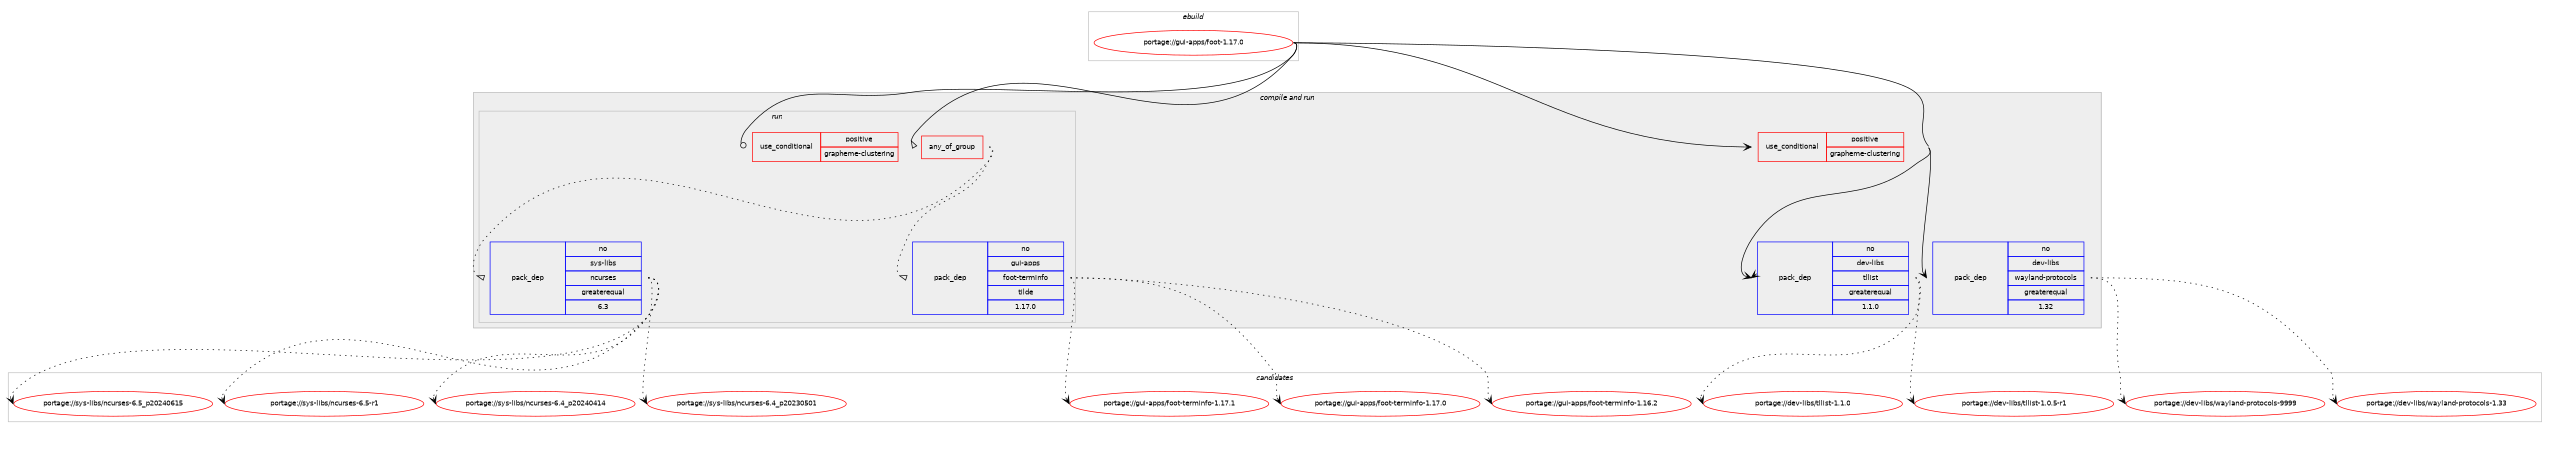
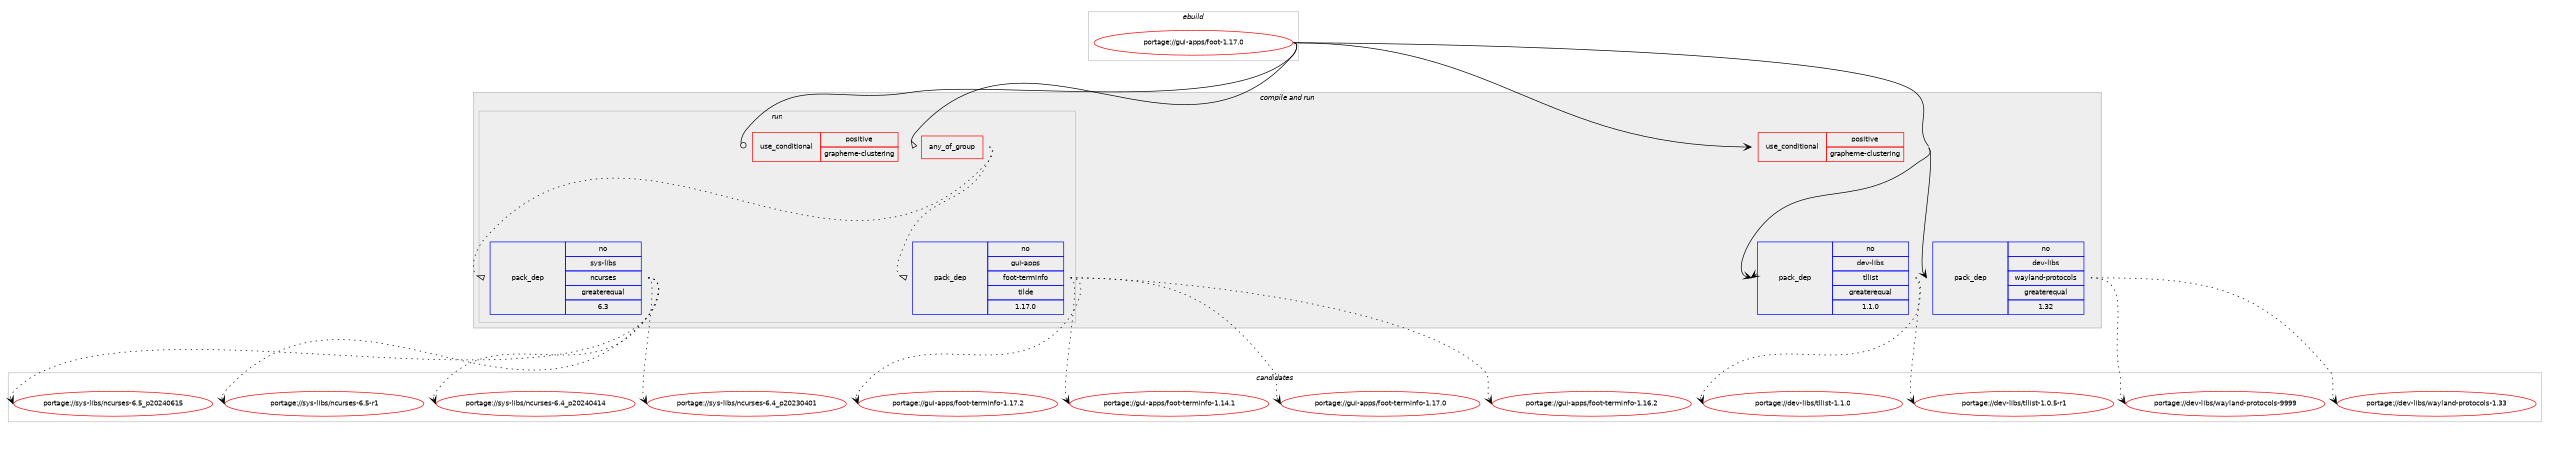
(747, 404) -> (747, 404)
none -> (958, 404)
(1169, 404) -> (1169, 404)
